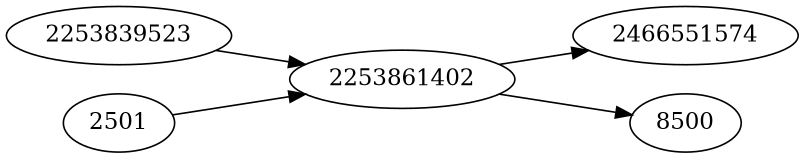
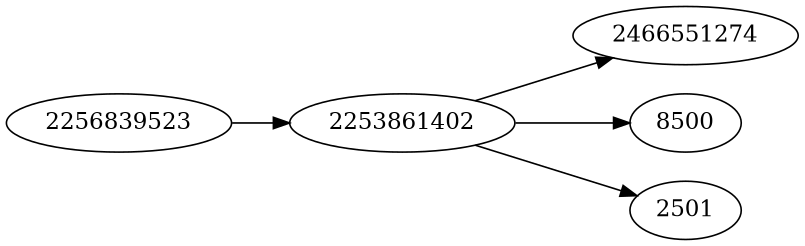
(119, 36) -> (119, 123)
(686, 36) -> (686, 36)
(231, 106) -> (548, 168)
